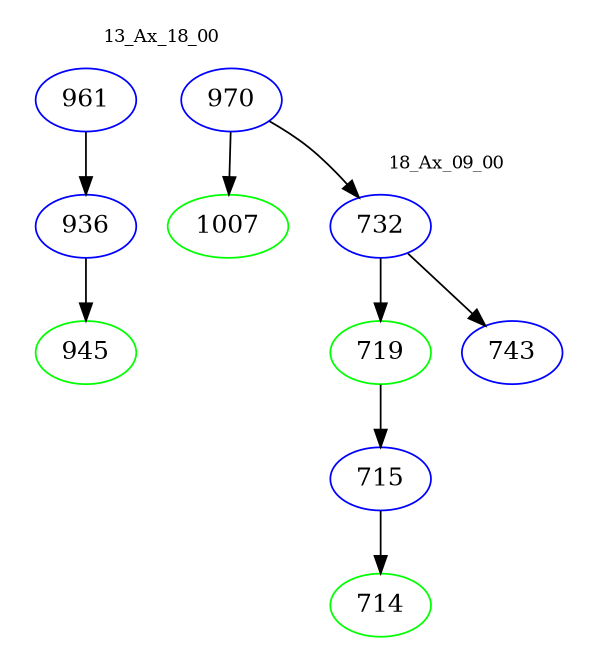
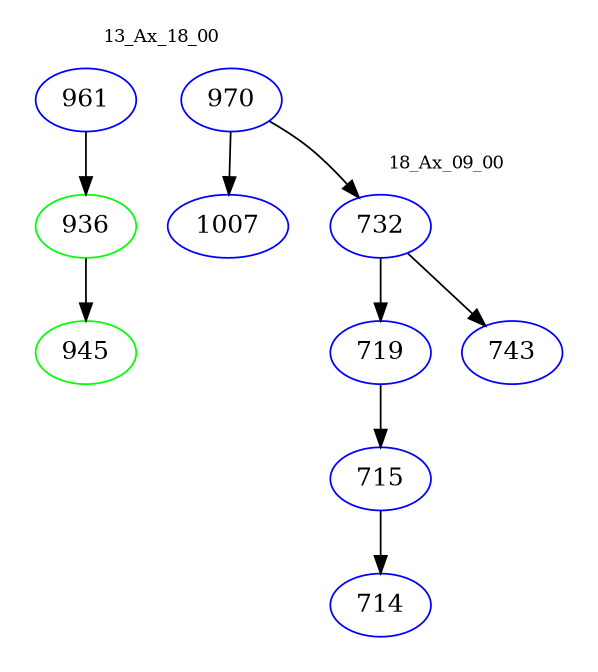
(86, 226) -> (86, 226)
(228, 226) -> (228, 226)
(381, 353) -> (381, 353)
(381, 605) -> (381, 605)
